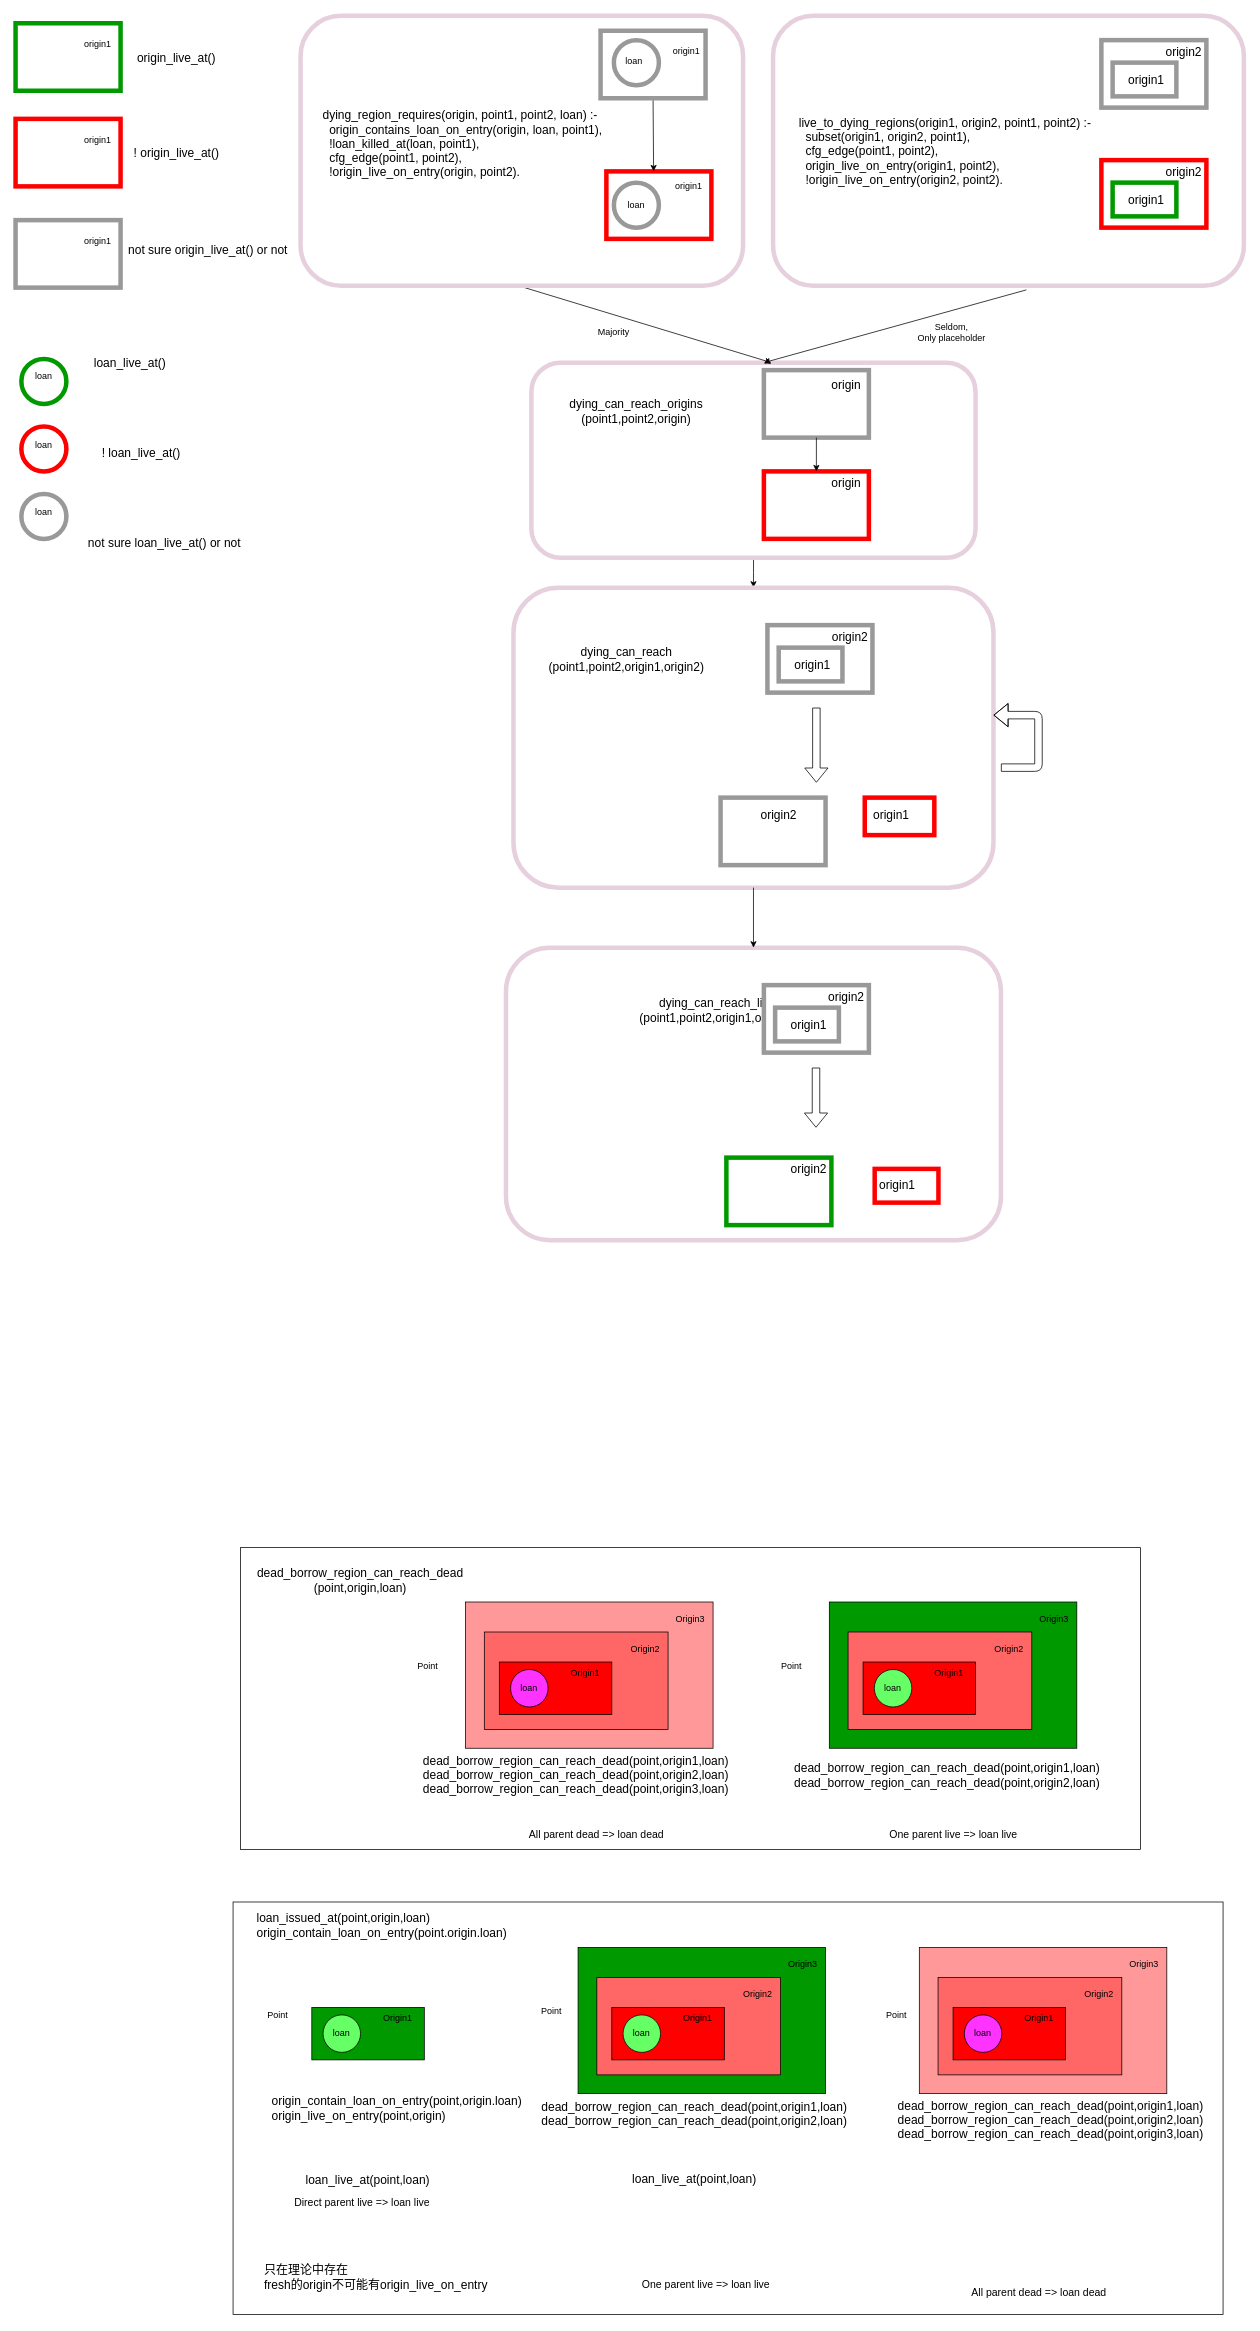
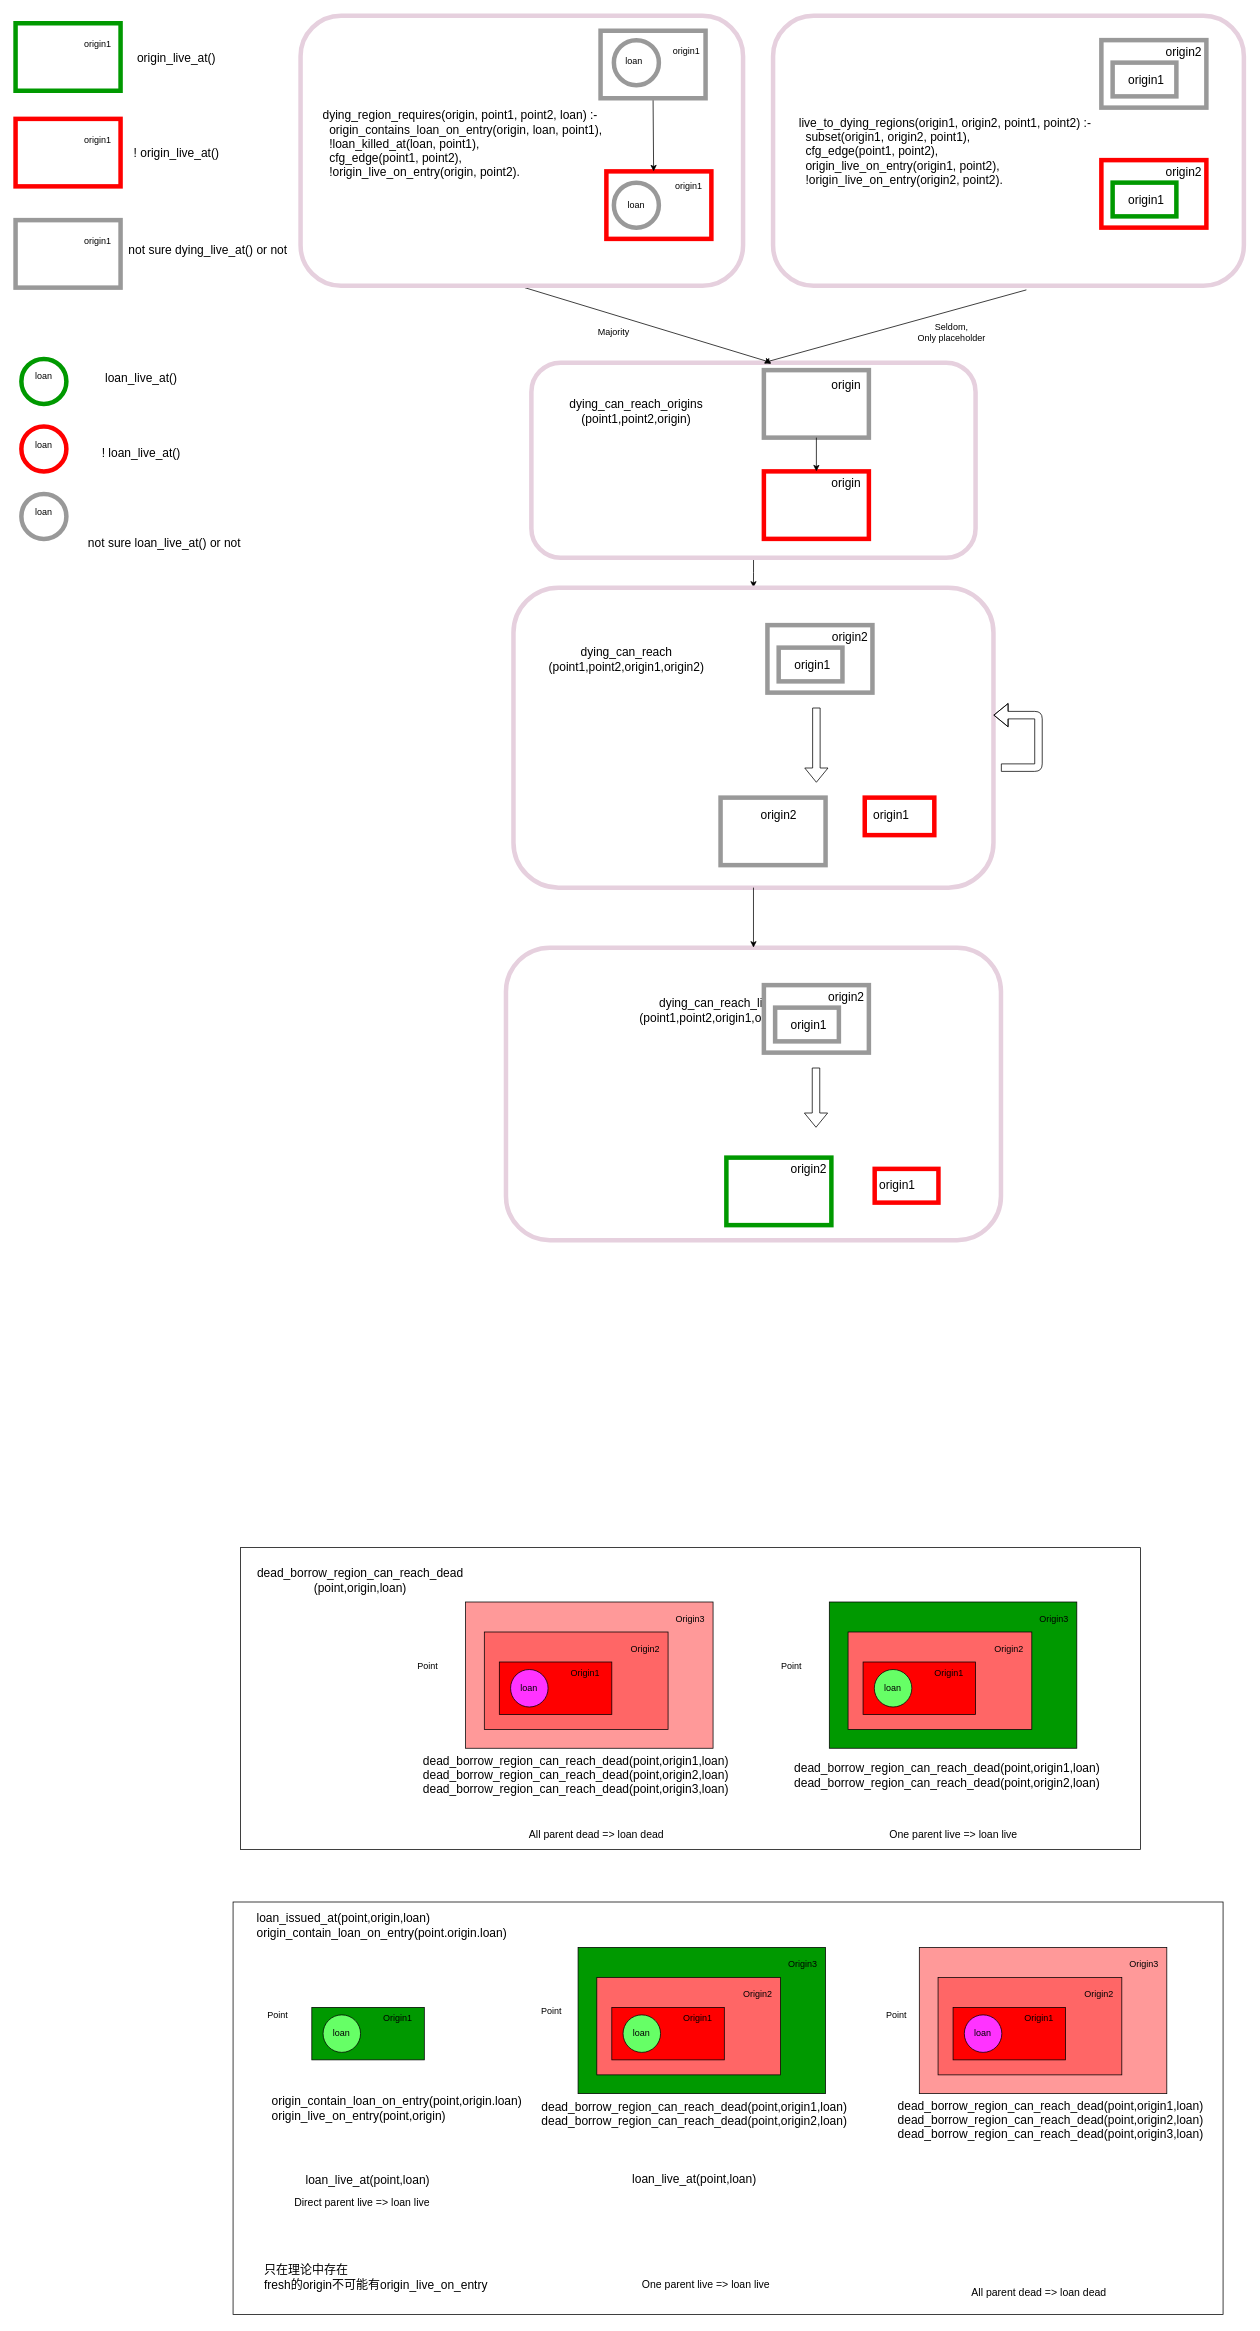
(208, 250) -> (208, 250)
(130, 363) -> (141, 378)
